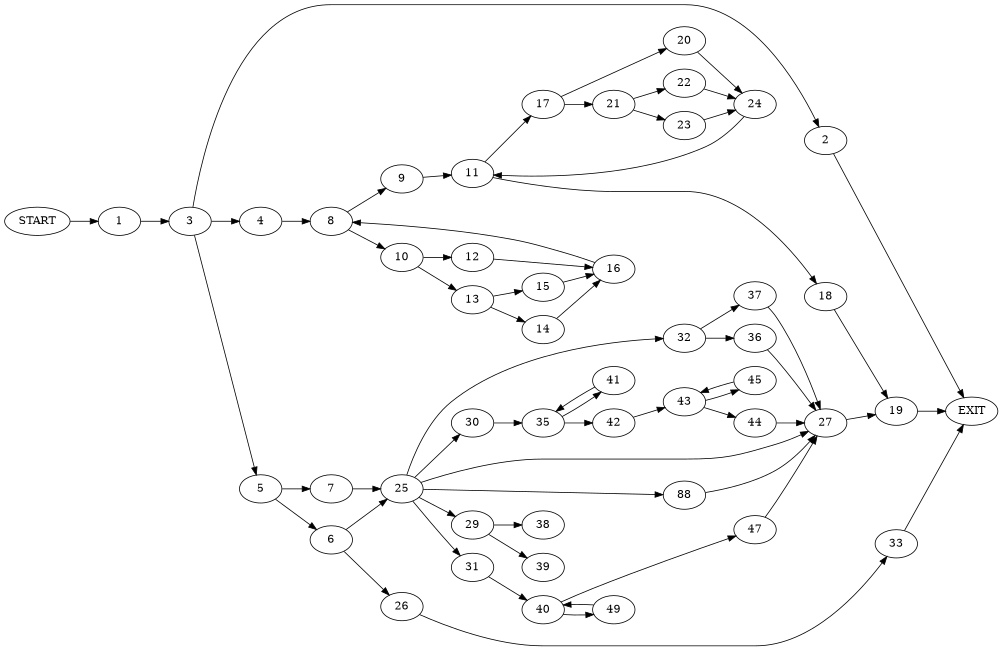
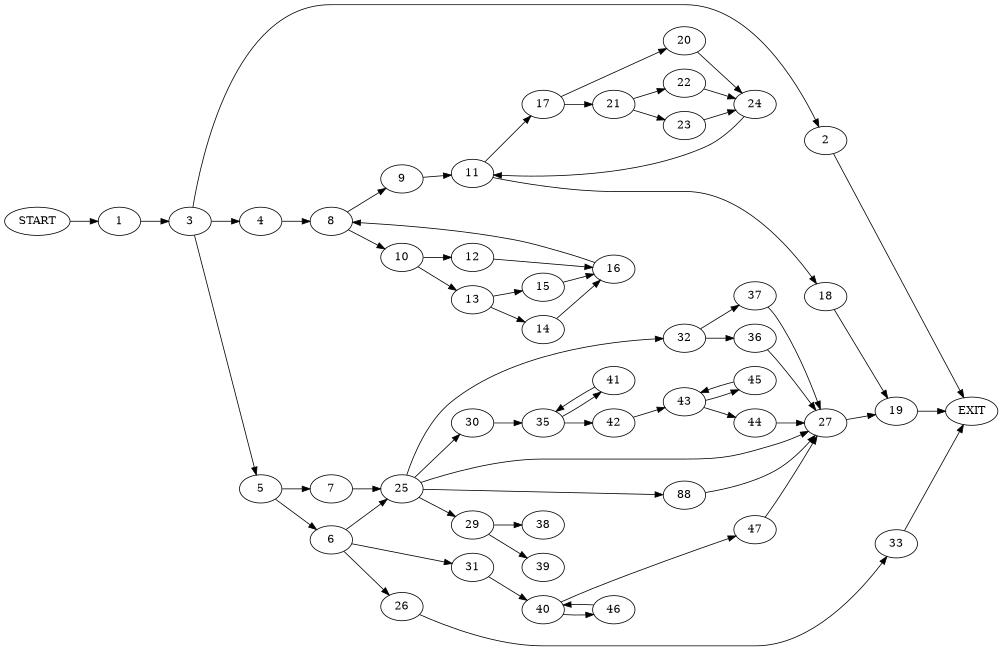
(433, 526) -> (398, 553)
(614, 610) -> (614, 610)
